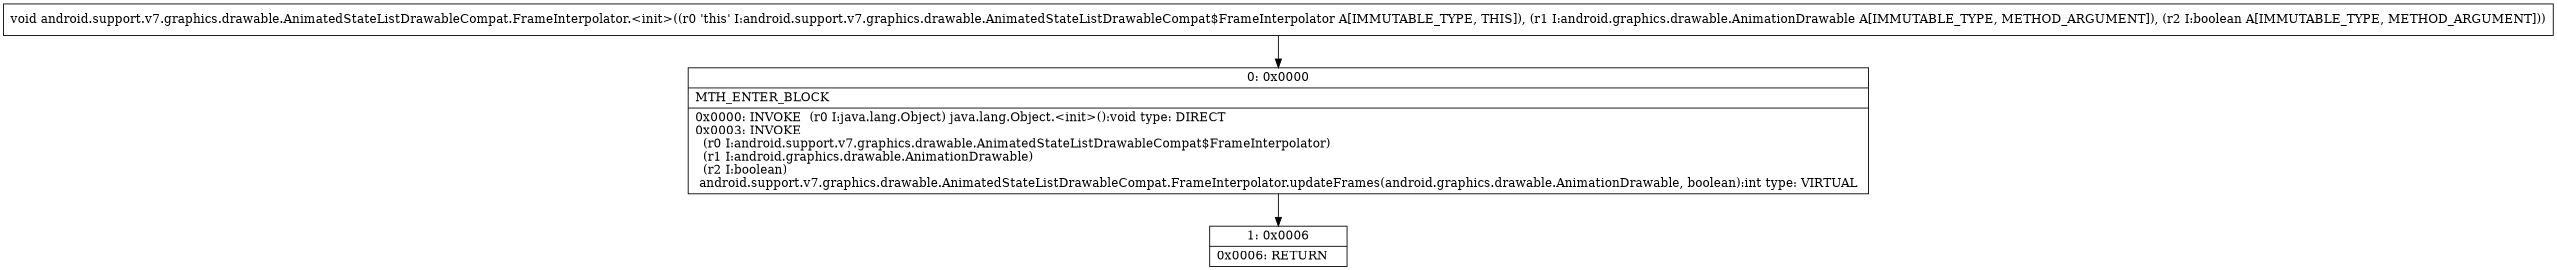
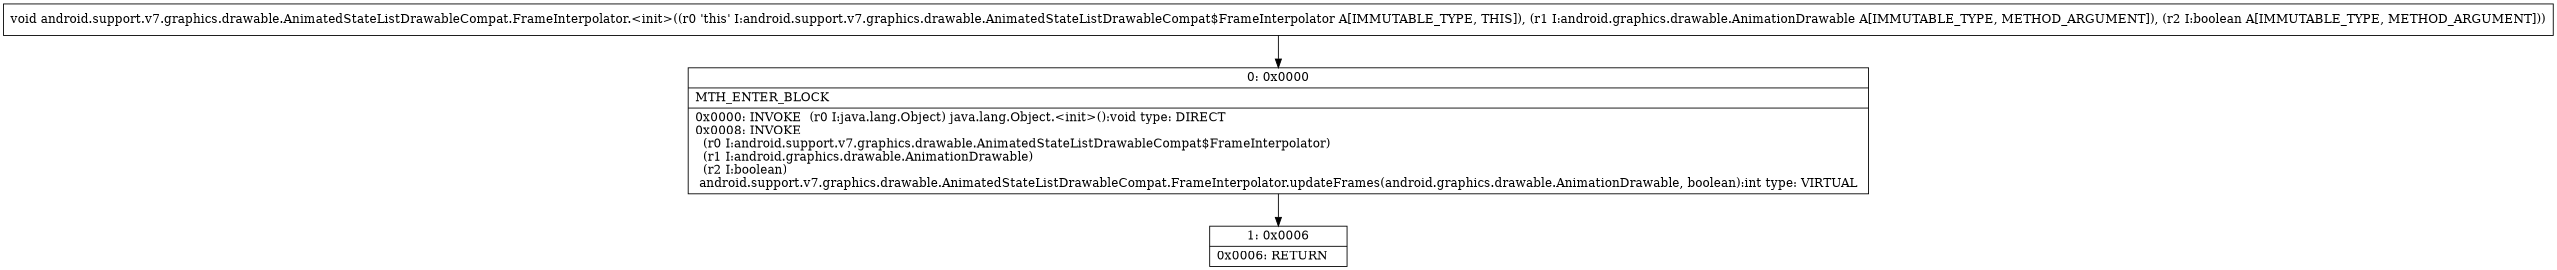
(752, 131) -> (752, 131)
